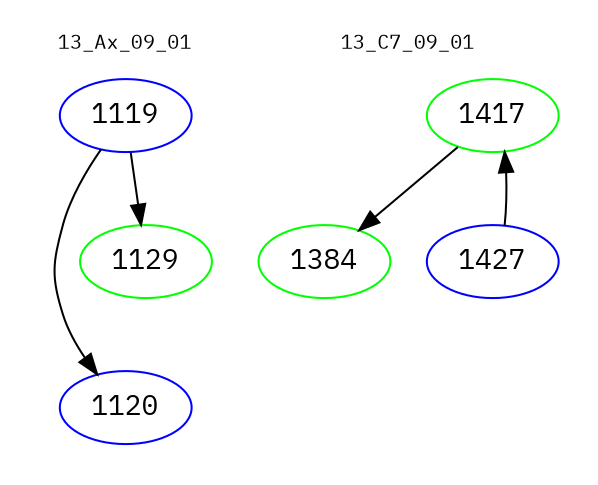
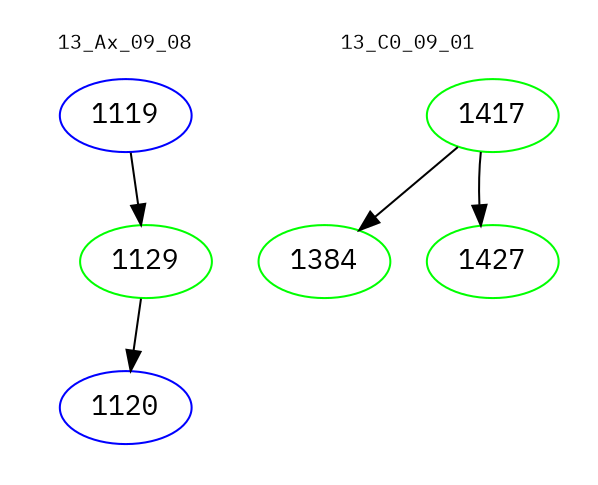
(126, 44) -> (126, 44)
(409, 44) -> (409, 44)
(506, 199) -> (479, 178)
(57, 252) -> (137, 325)
(493, 262) -> (493, 262)
